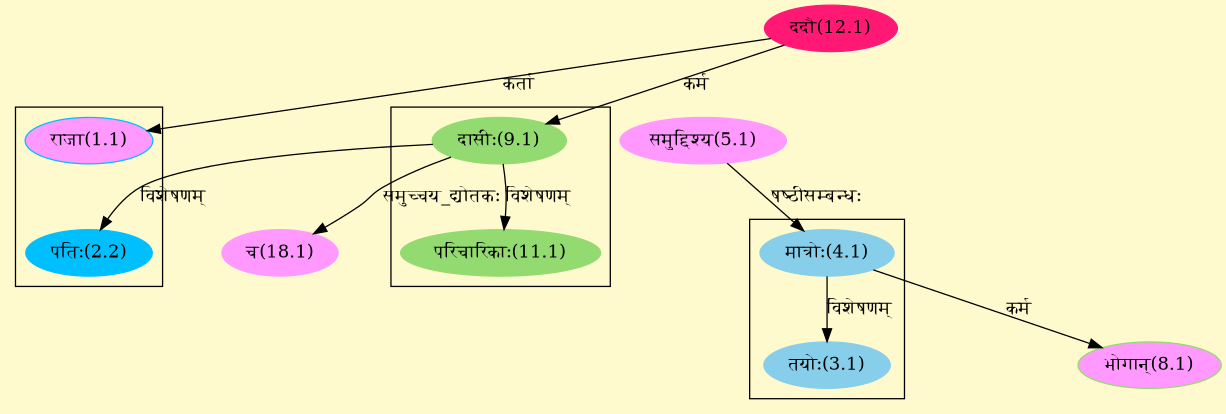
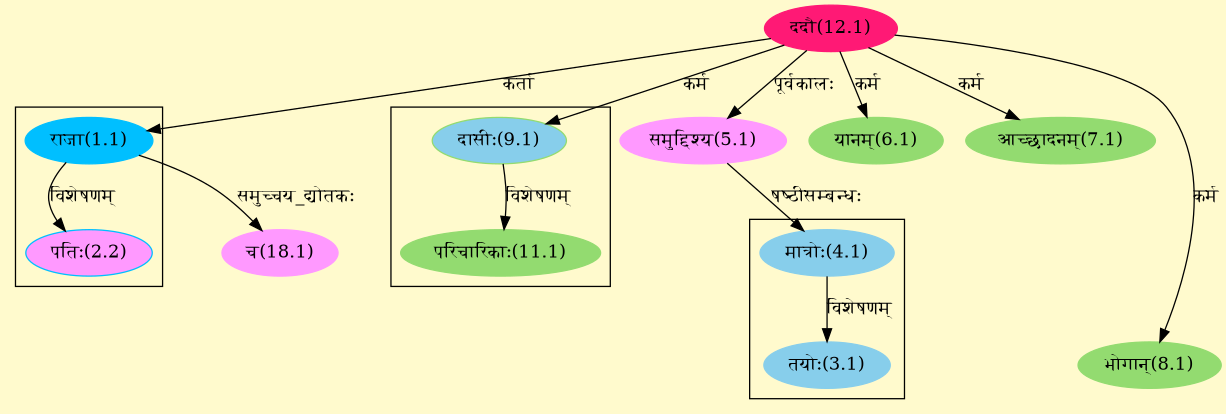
none -> (772, 80)
(89, 141) -> (89, 141)
(499, 141) -> (499, 141)
none -> (876, 141)
none -> (1061, 141)
(262, 158) -> (49, 190)
(381, 188) -> (200, 181)
(89, 253) -> (89, 253)
(981, 307) -> (1146, 91)
(1150, 365) -> (1150, 365)
